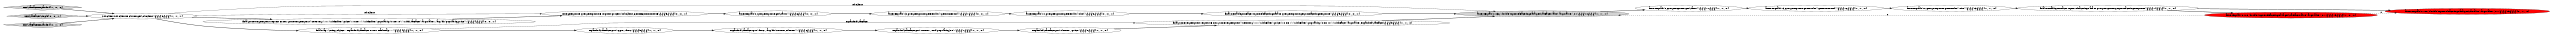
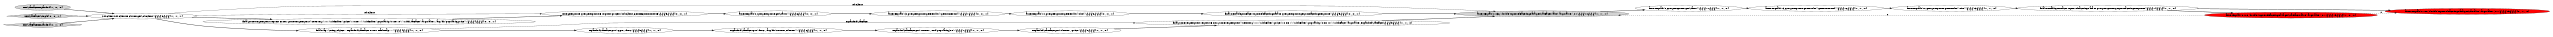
(43, 7) -> (43, 7)
